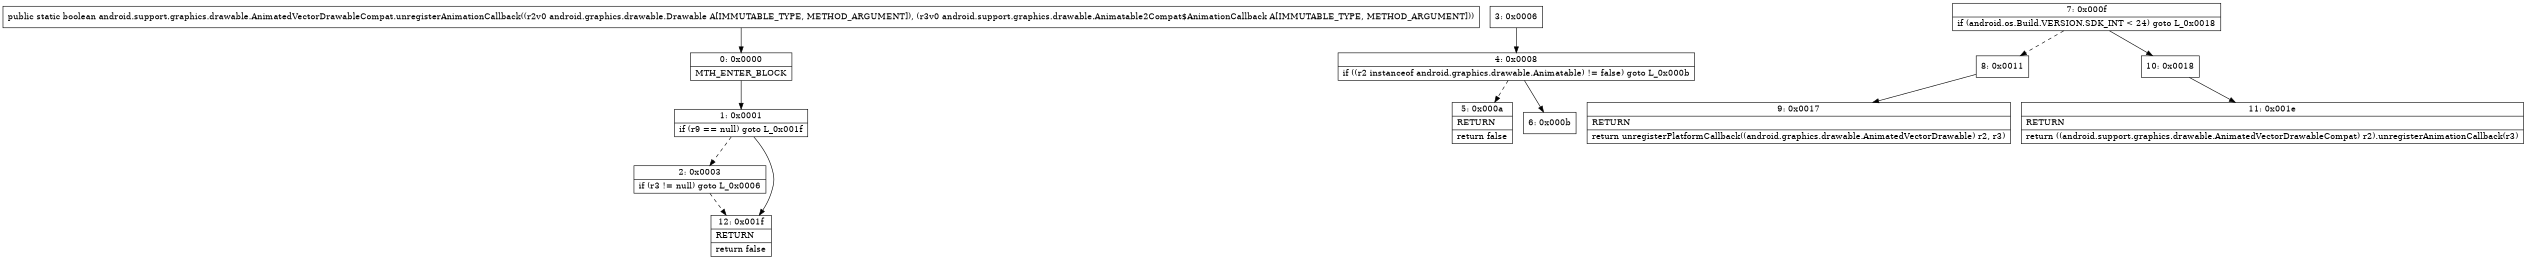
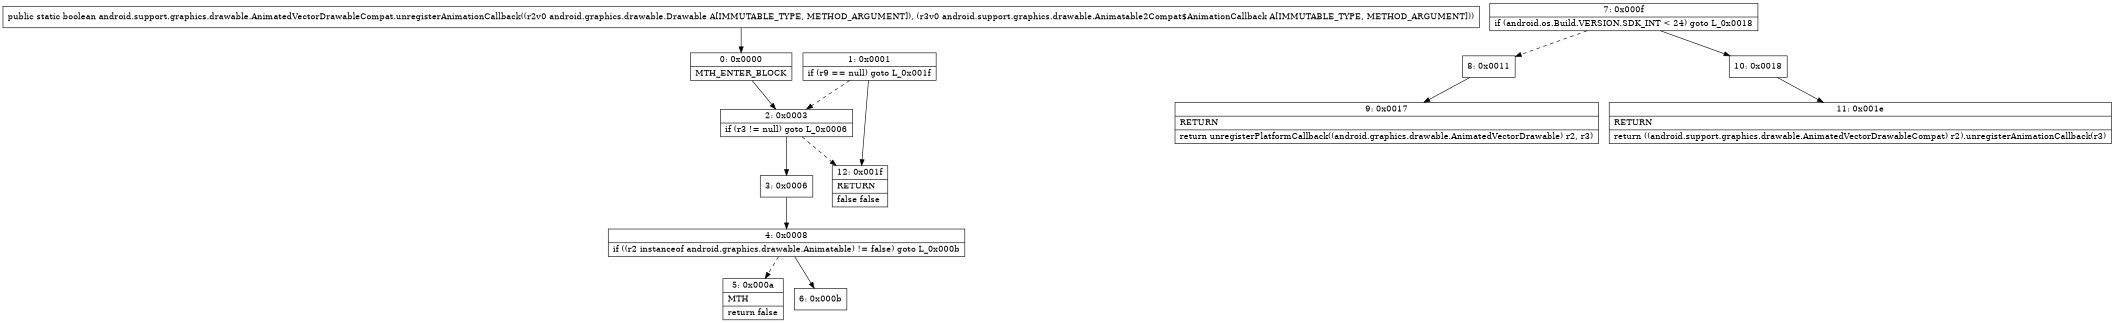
(741, 92) -> (762, 93)
(1476, 123) -> (738, 299)
none -> (787, 153)
(741, 249) -> (859, 200)
